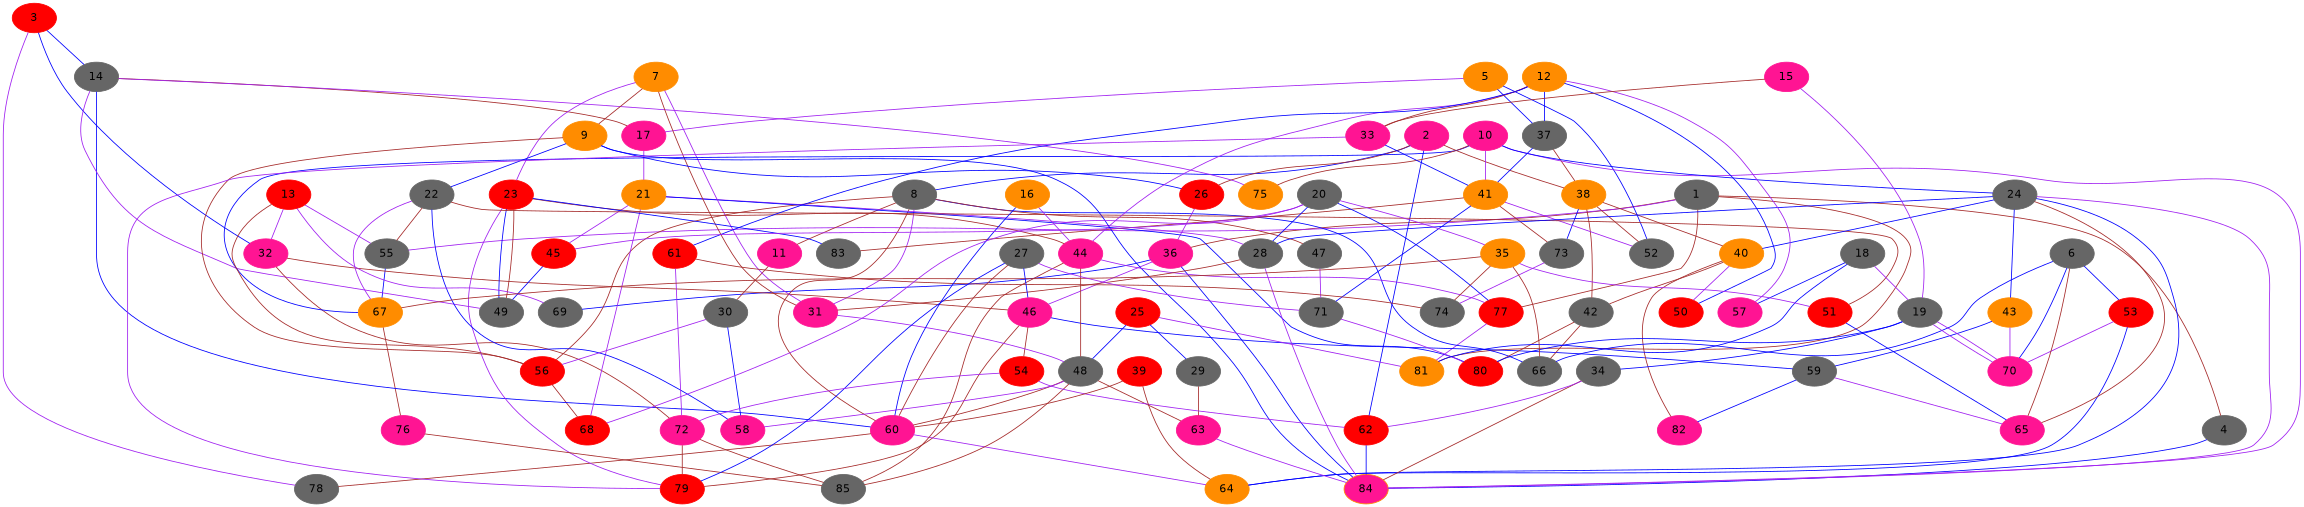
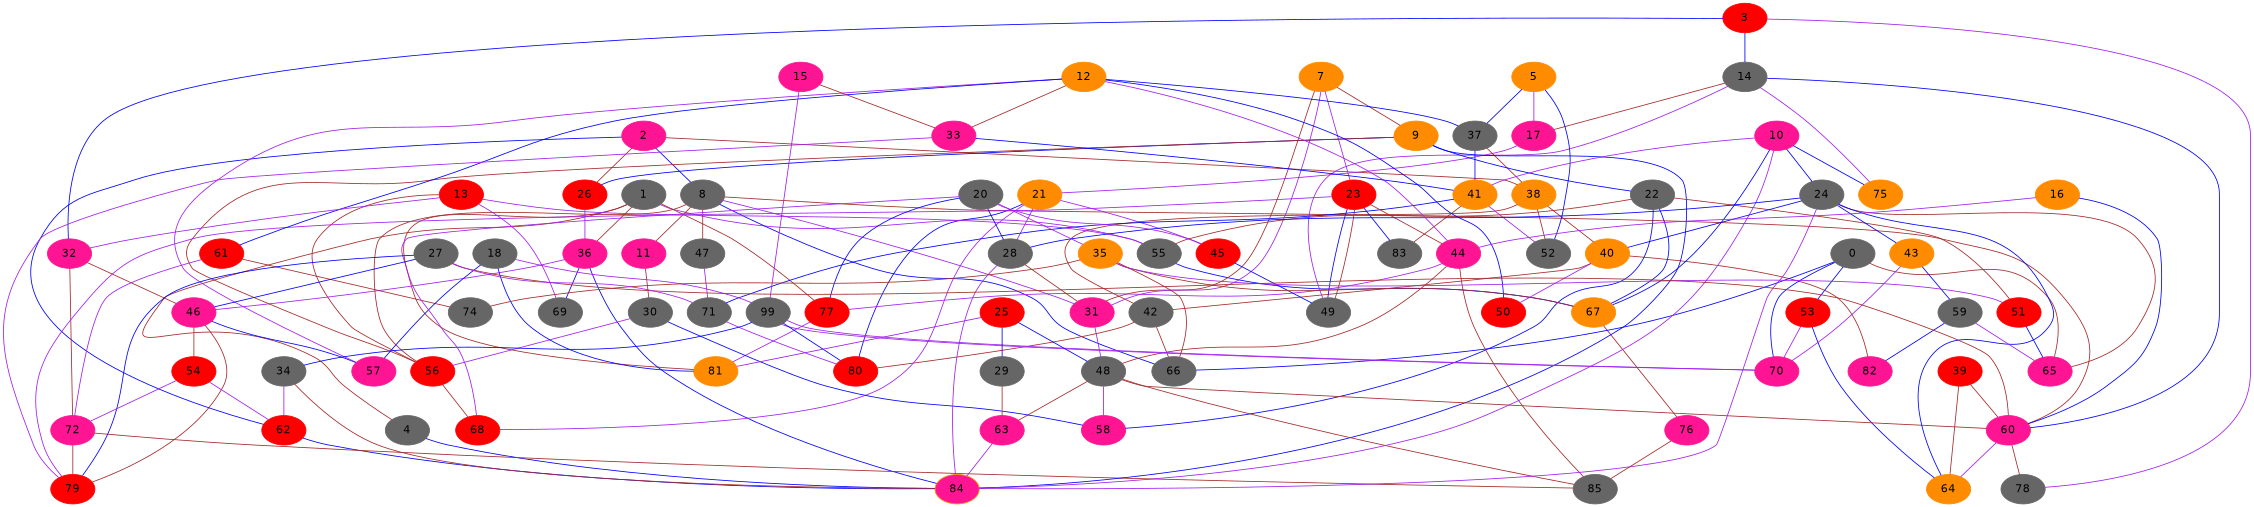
(1373, 165) -> (1829, 165)
(362, 232) -> (1663, 269)
(1562, 254) -> none
(2072, 254) -> (1853, 254)
(1920, 312) -> (768, 312)
(1607, 355) -> (295, 344)
